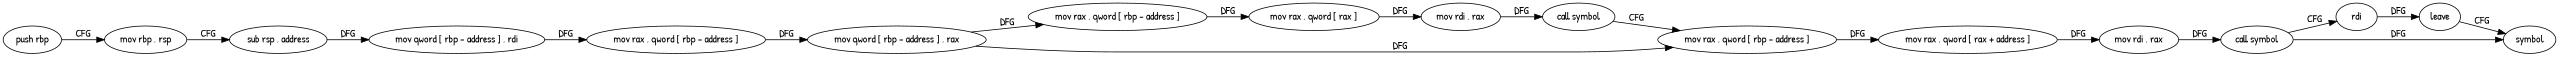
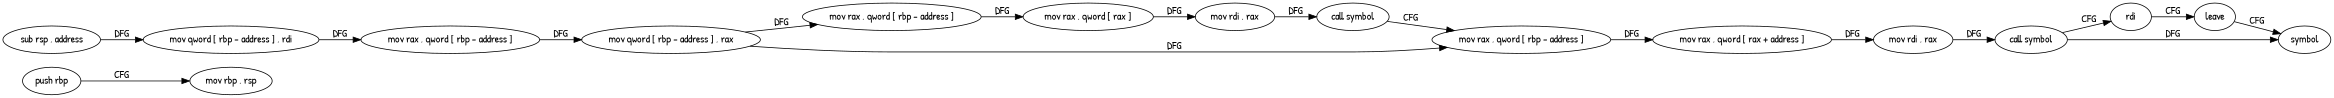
(2398, 11) -> (2173, 11)
(204, 40) -> none
